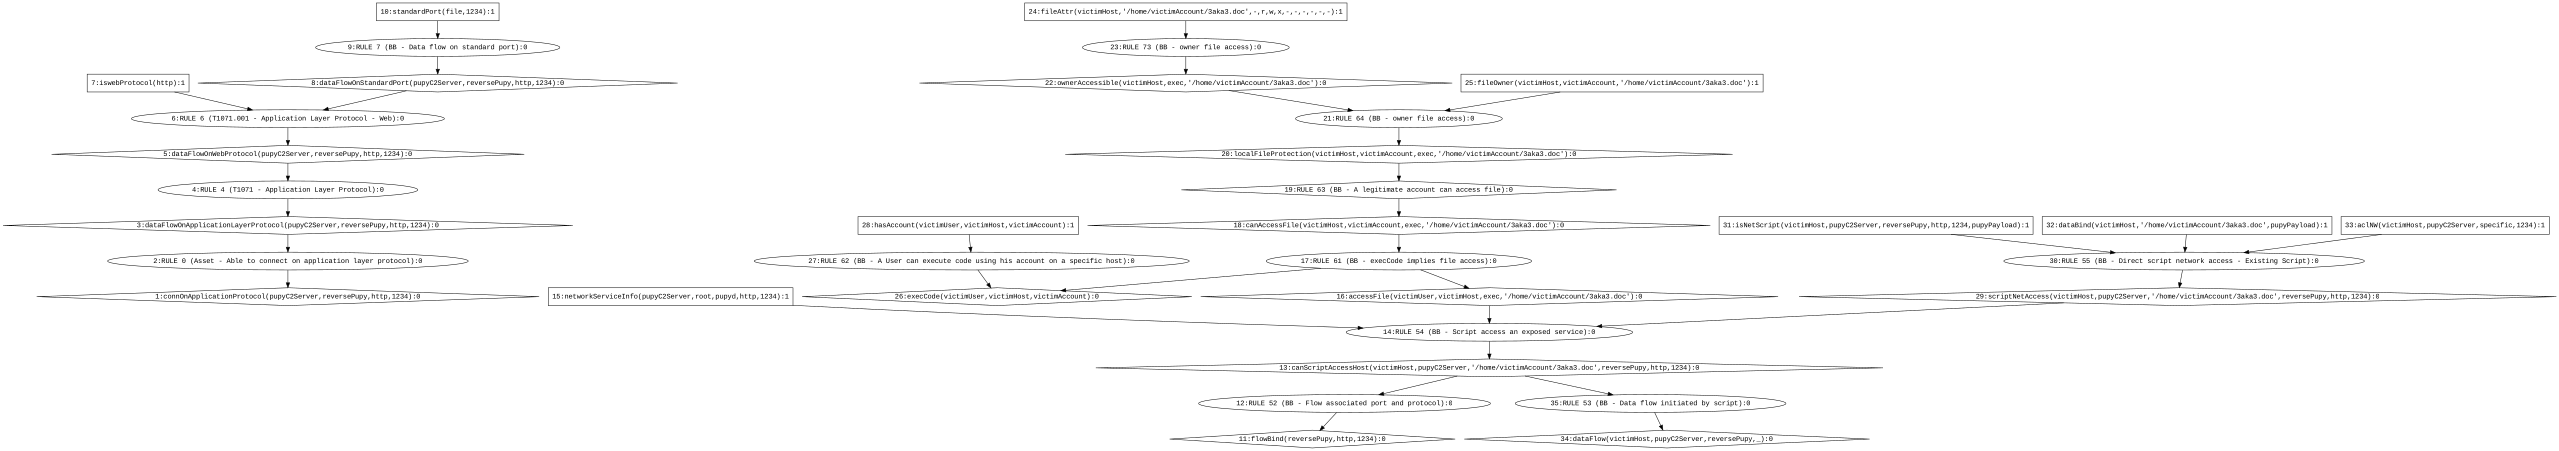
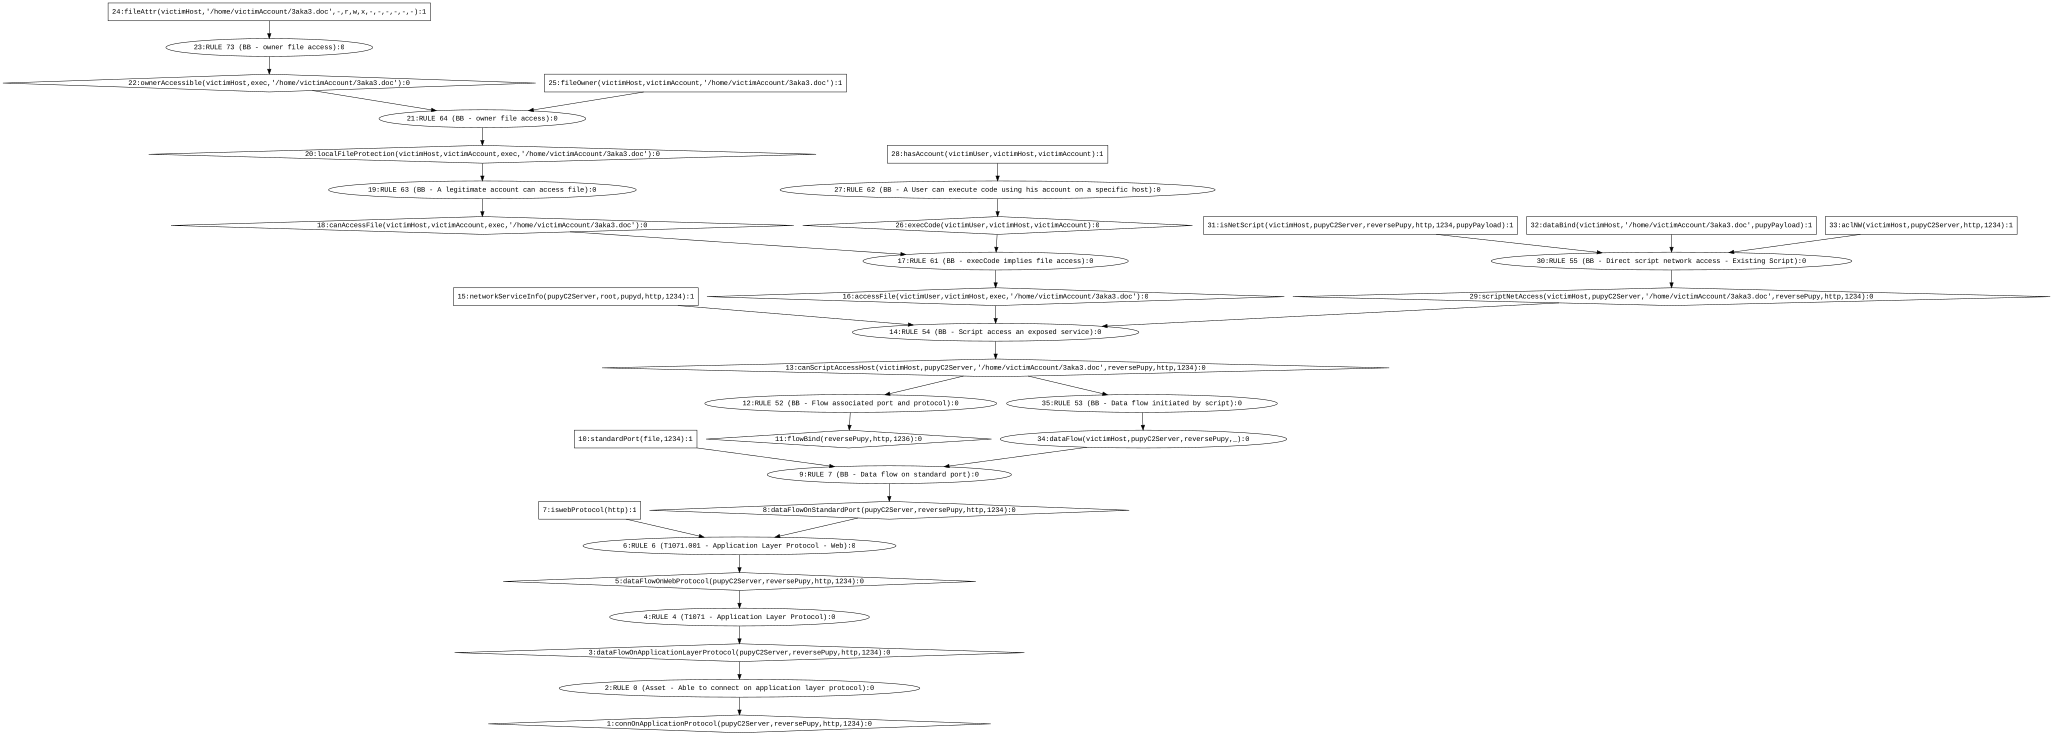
(1399, 190) -> (482, 190)
(2445, 225) -> (1921, 225)
(1193, 279) -> (997, 241)
(1312, 439) -> (849, 439)
(1667, 439) -> (1143, 439)
none -> (1018, 457)
